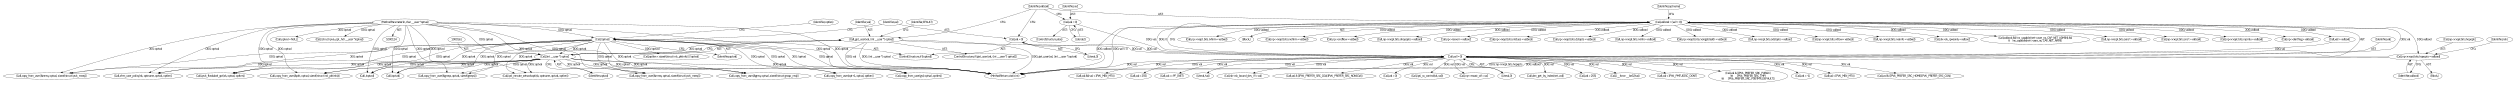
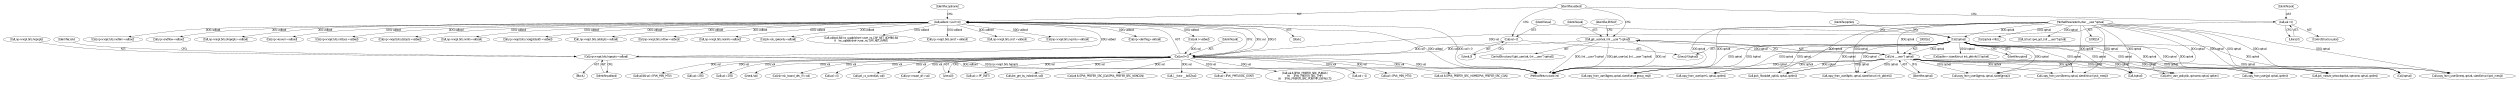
(1207, 40) -> none
(916, 57) -> (1688, 57)
